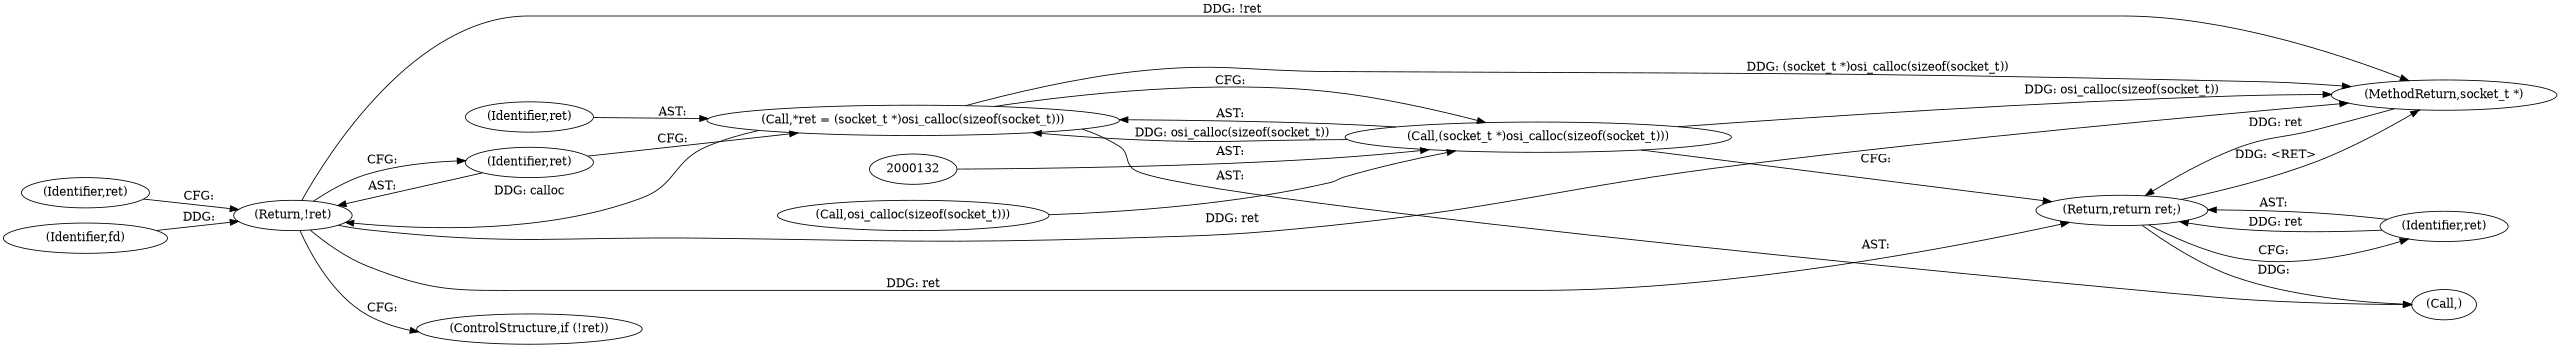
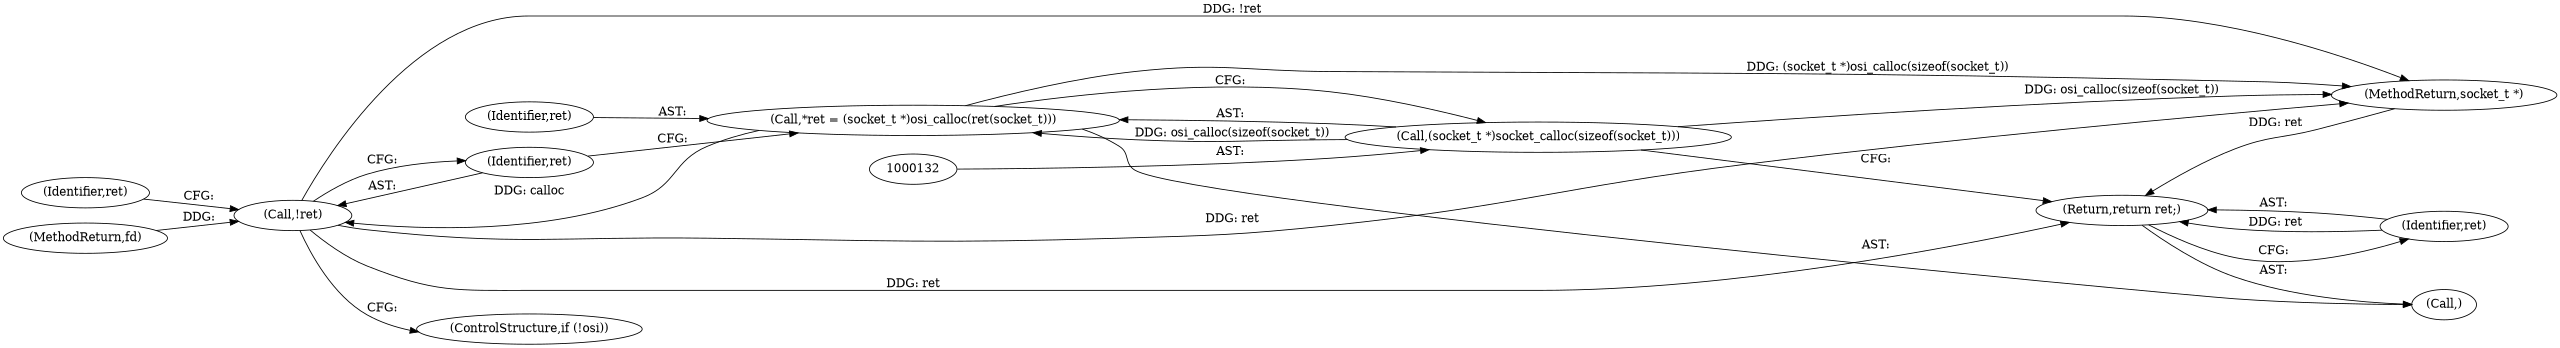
(913, 120) -> (913, 120)
(1538, 137) -> (1538, 137)
(2300, 167) -> none
(913, 169) -> (913, 169)
(293, 215) -> (293, 215)
(913, 215) -> none
(85, 238) -> (85, 238)
(2276, 271) -> (2276, 271)
(529, 329) -> (529, 329)
